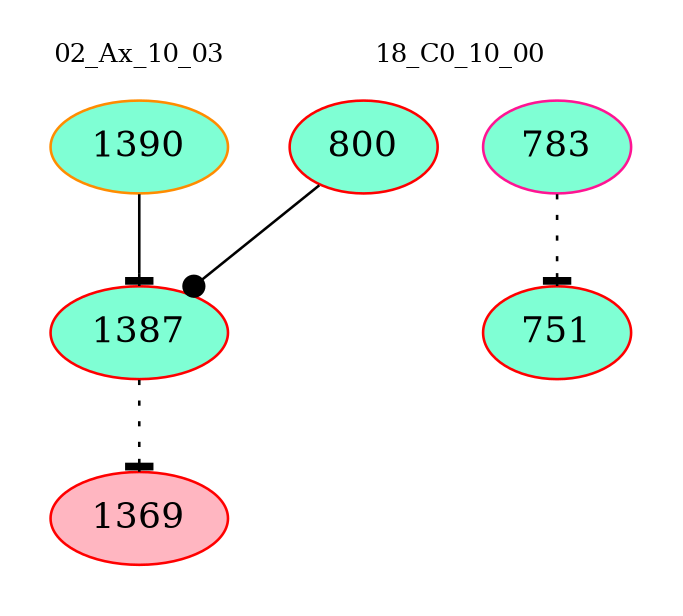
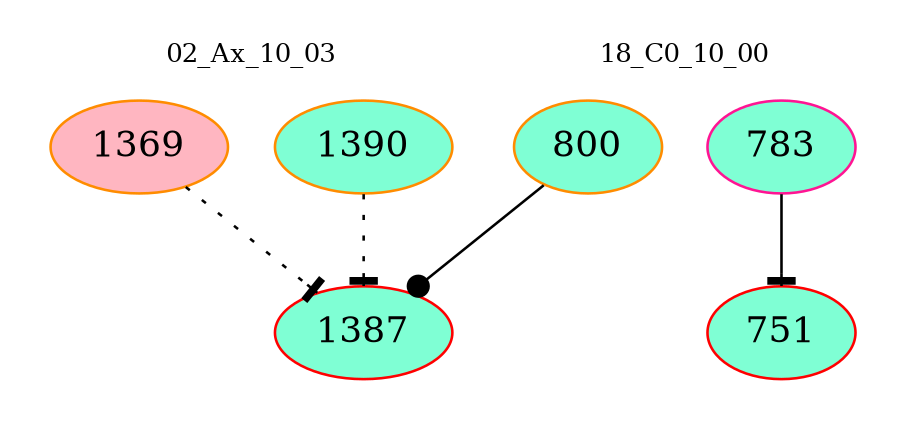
(364, 147) -> (588, 147)
(139, 234) -> (364, 234)
(557, 234) -> (781, 234)
(139, 419) -> (246, 236)
(139, 518) -> (139, 147)
